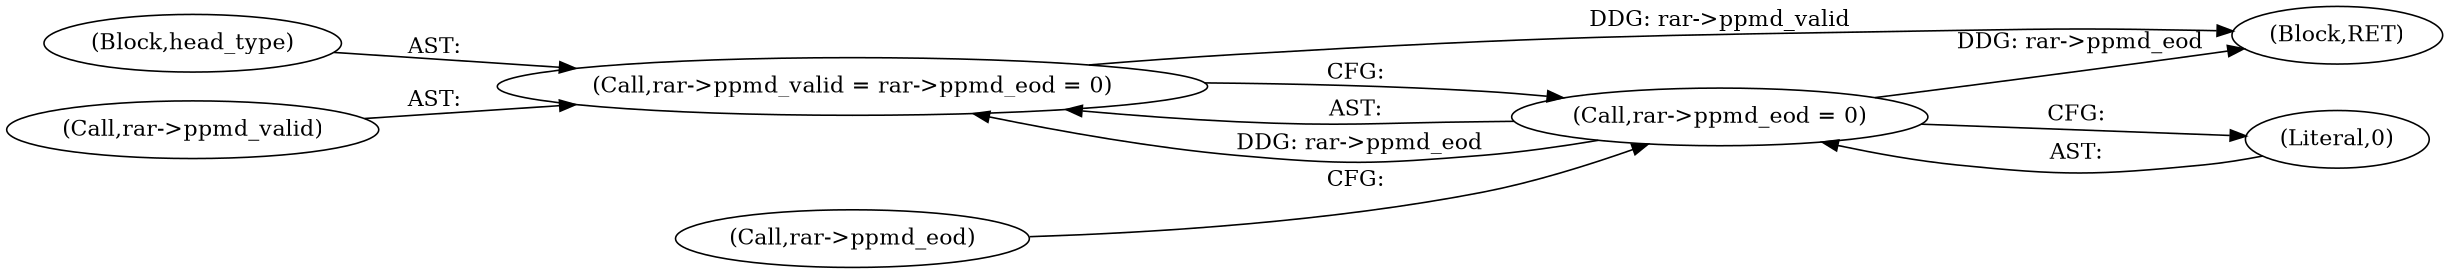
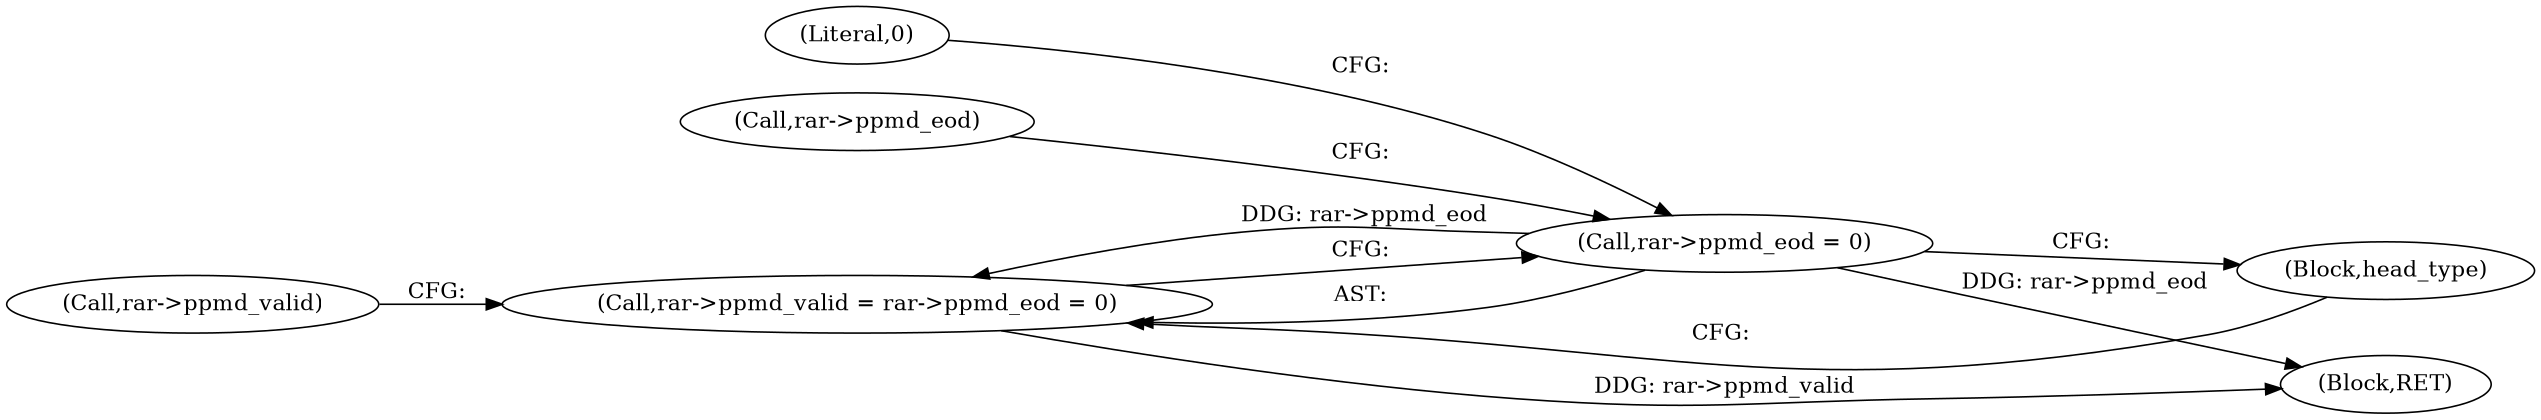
(438, 47) -> (1725, 334)
(438, 100) -> (441, 292)
(2075, 130) -> (2074, 258)
(2080, 153) -> (1364, 66)
